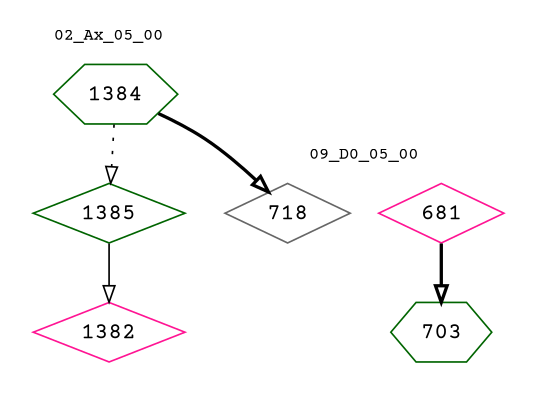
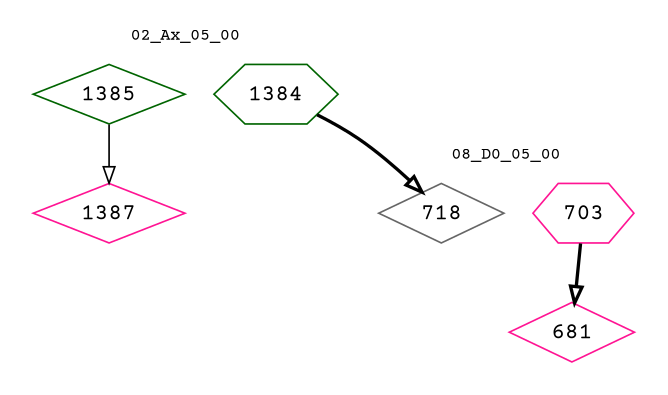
(113, 146) -> none
(364, 155) -> (507, 155)
(441, 265) -> (578, 265)
(109, 332) -> (109, 213)
(441, 332) -> (583, 213)
